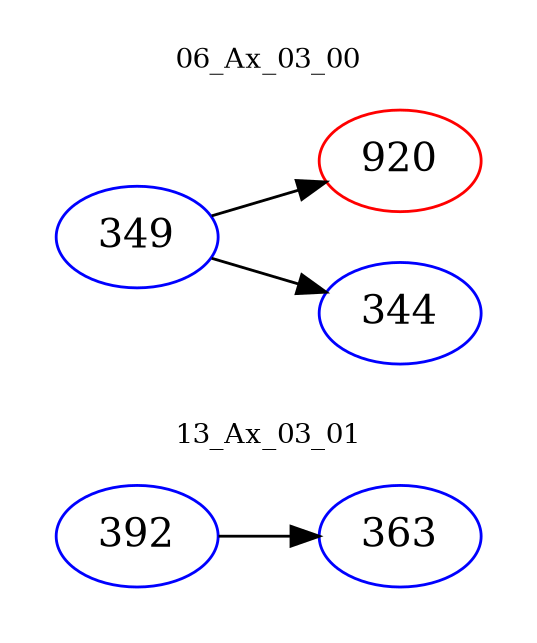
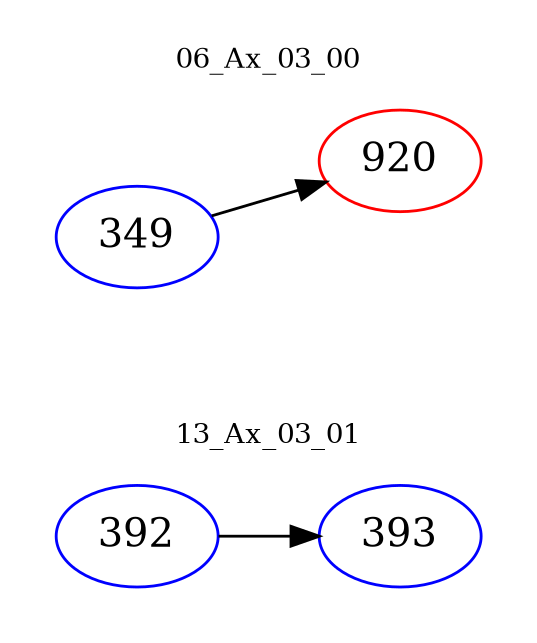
(400, 313) -> none
(400, 536) -> (400, 536)
